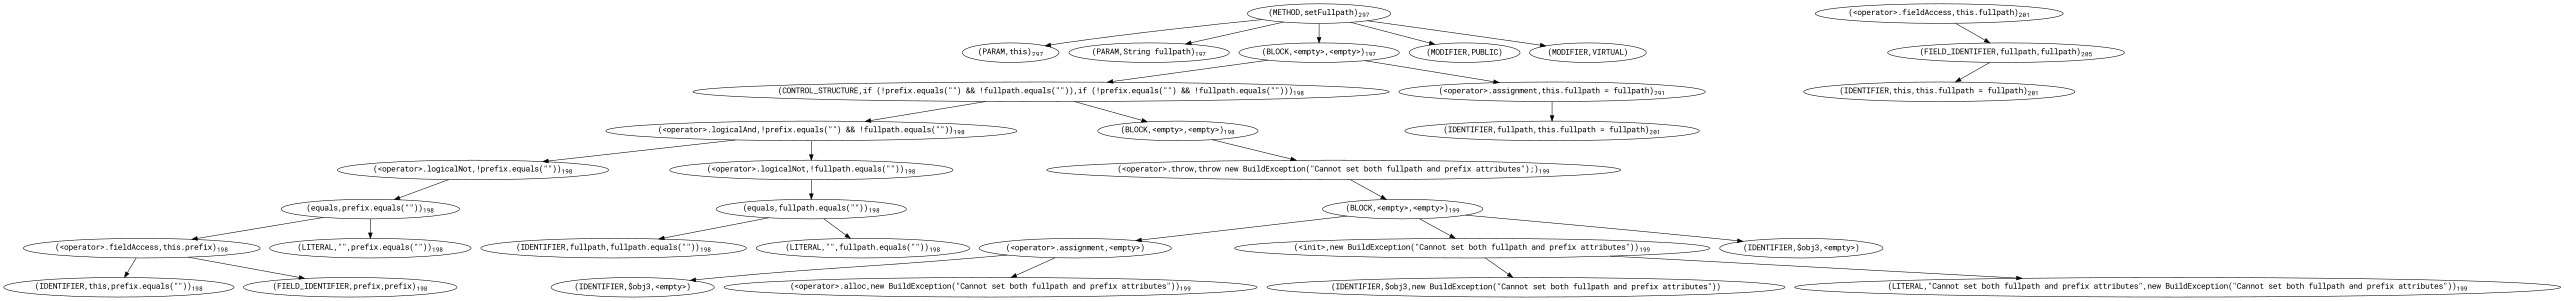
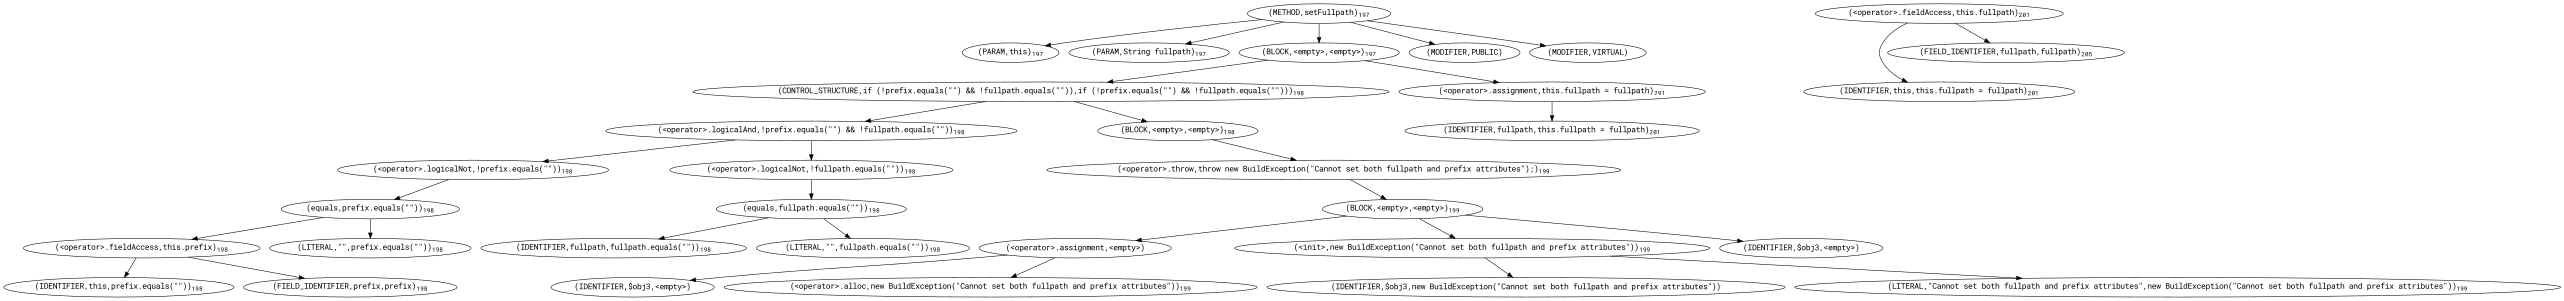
(1364, 13) -> (1364, 13)
(1038, 52) -> (1038, 52)
(1975, 71) -> (1880, 50)
